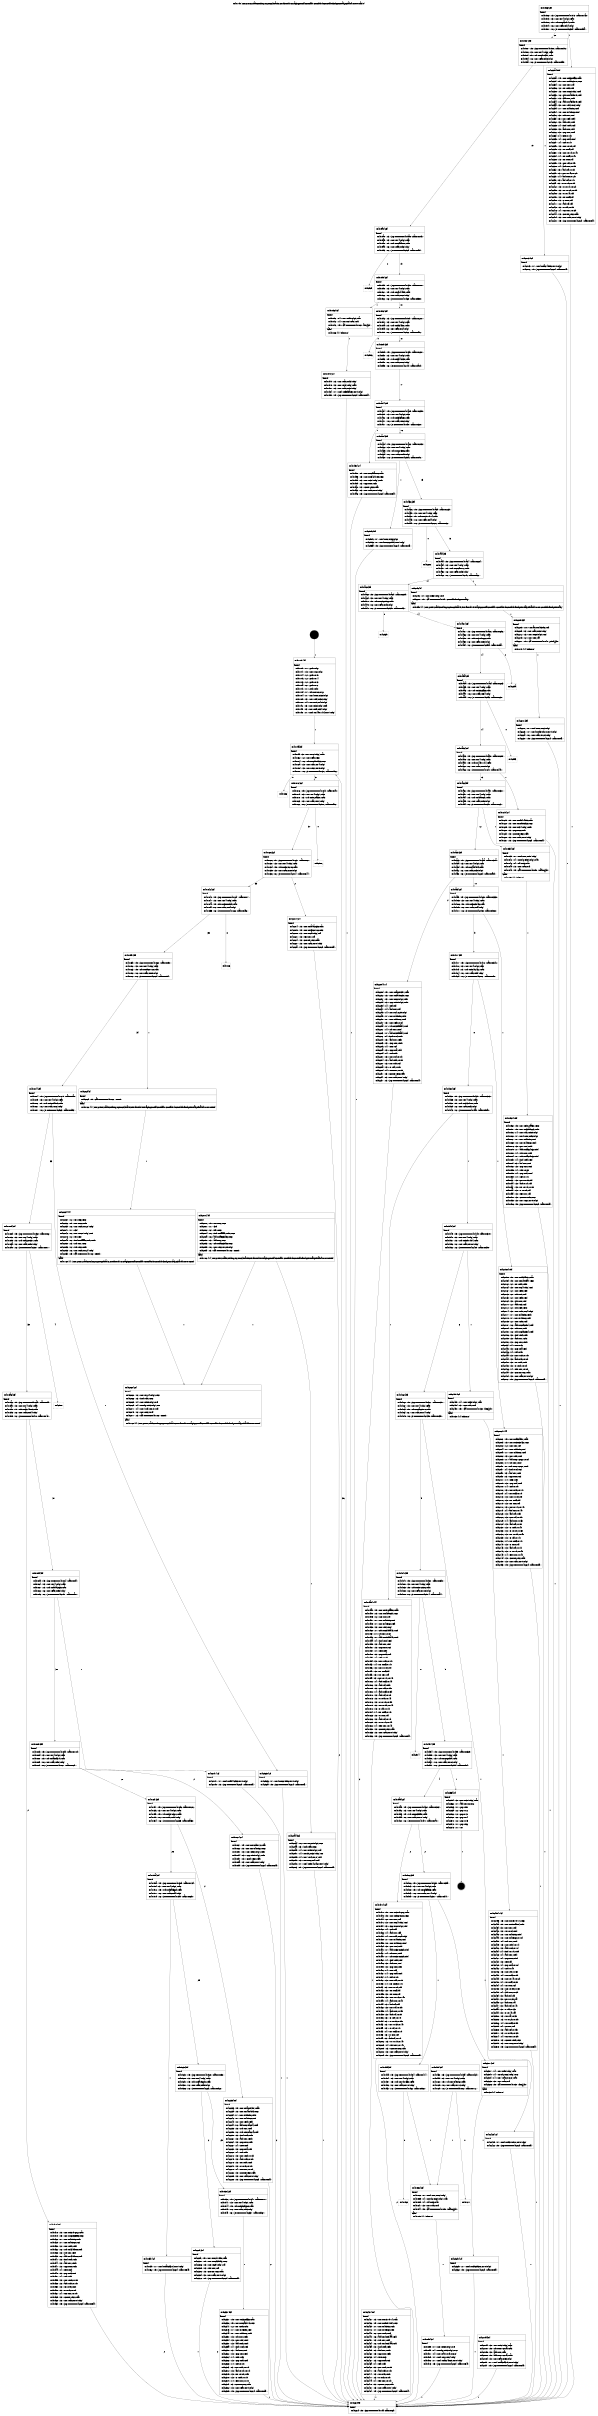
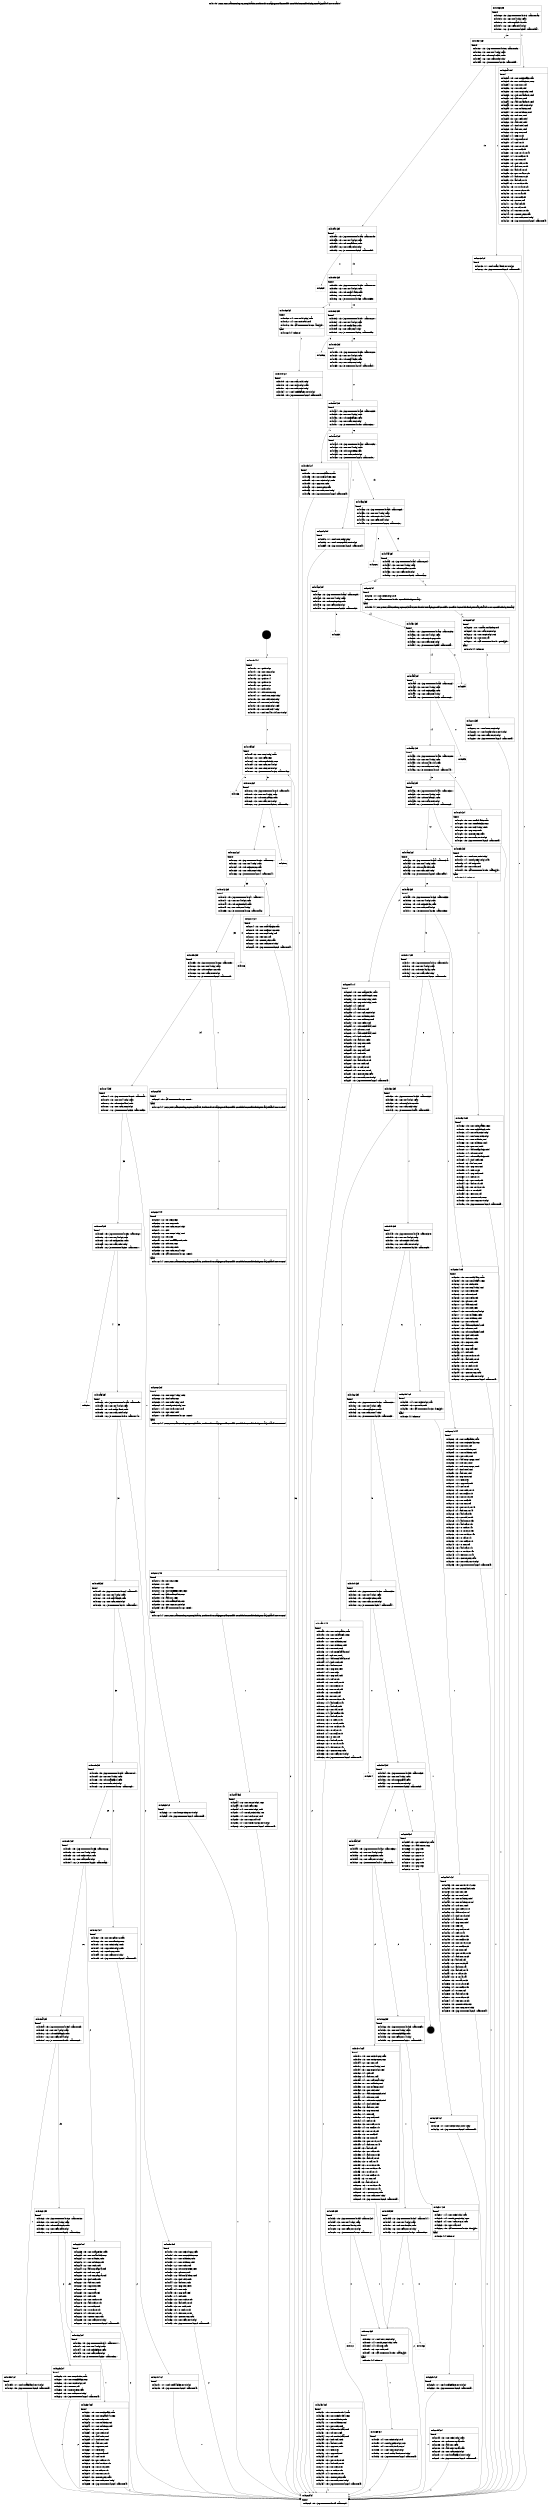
(229, 1323) -> (218, 1498)
